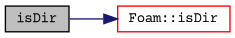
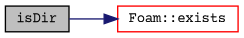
(174, 19) -> (178, 19)
